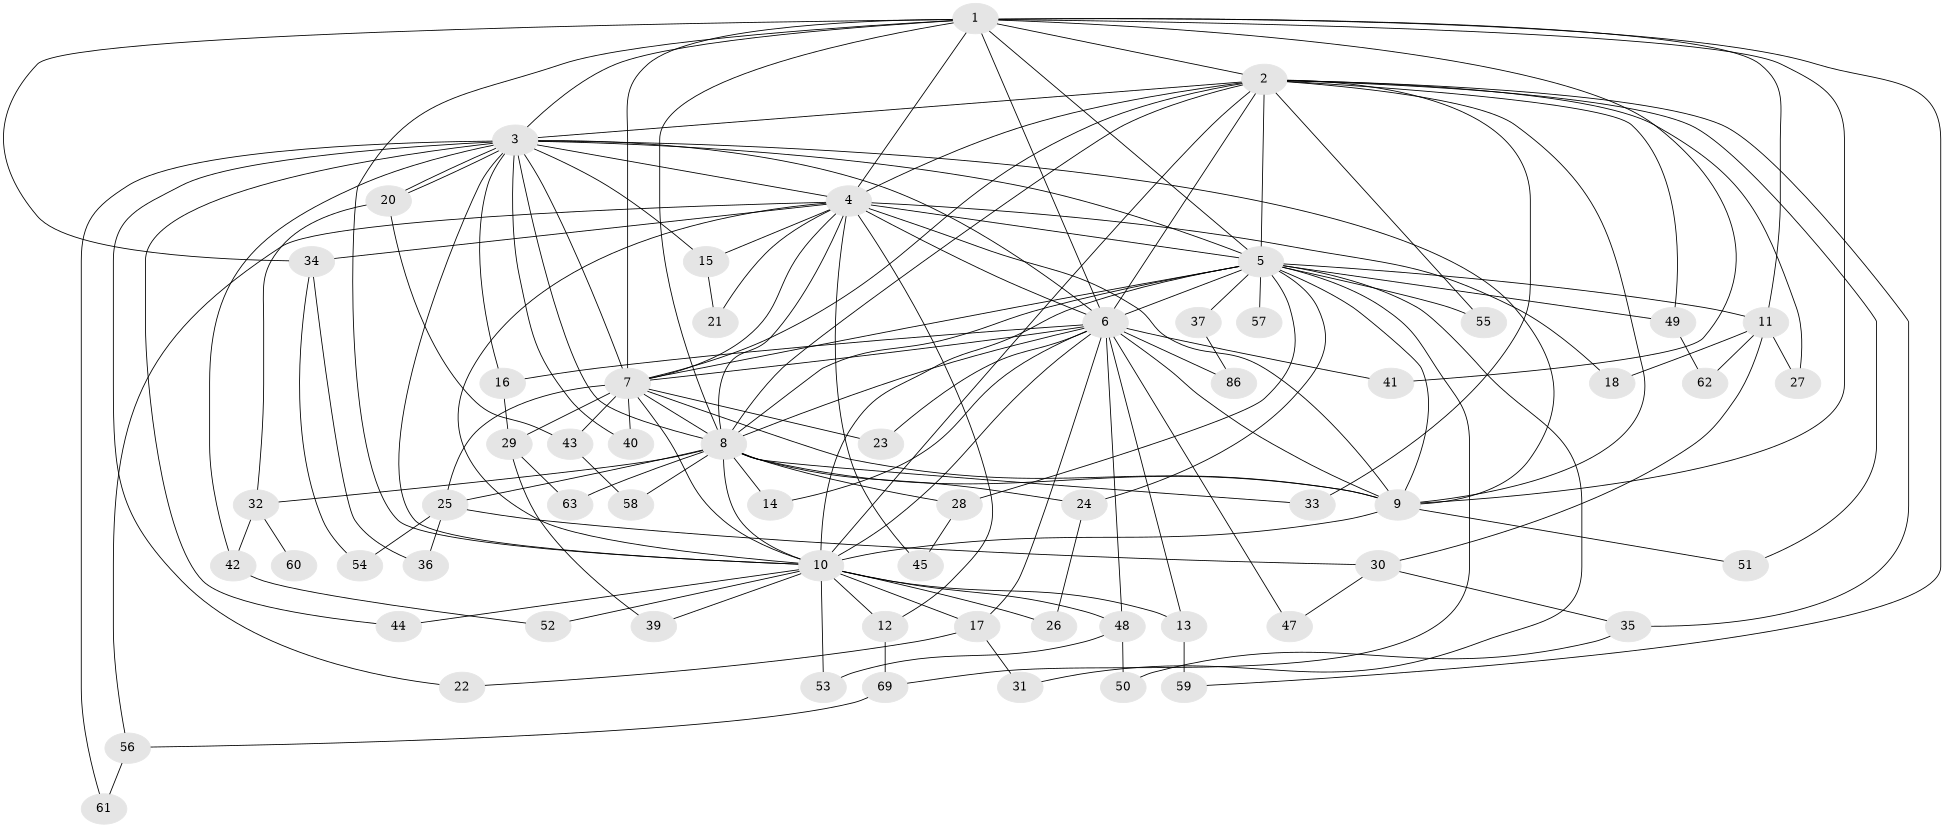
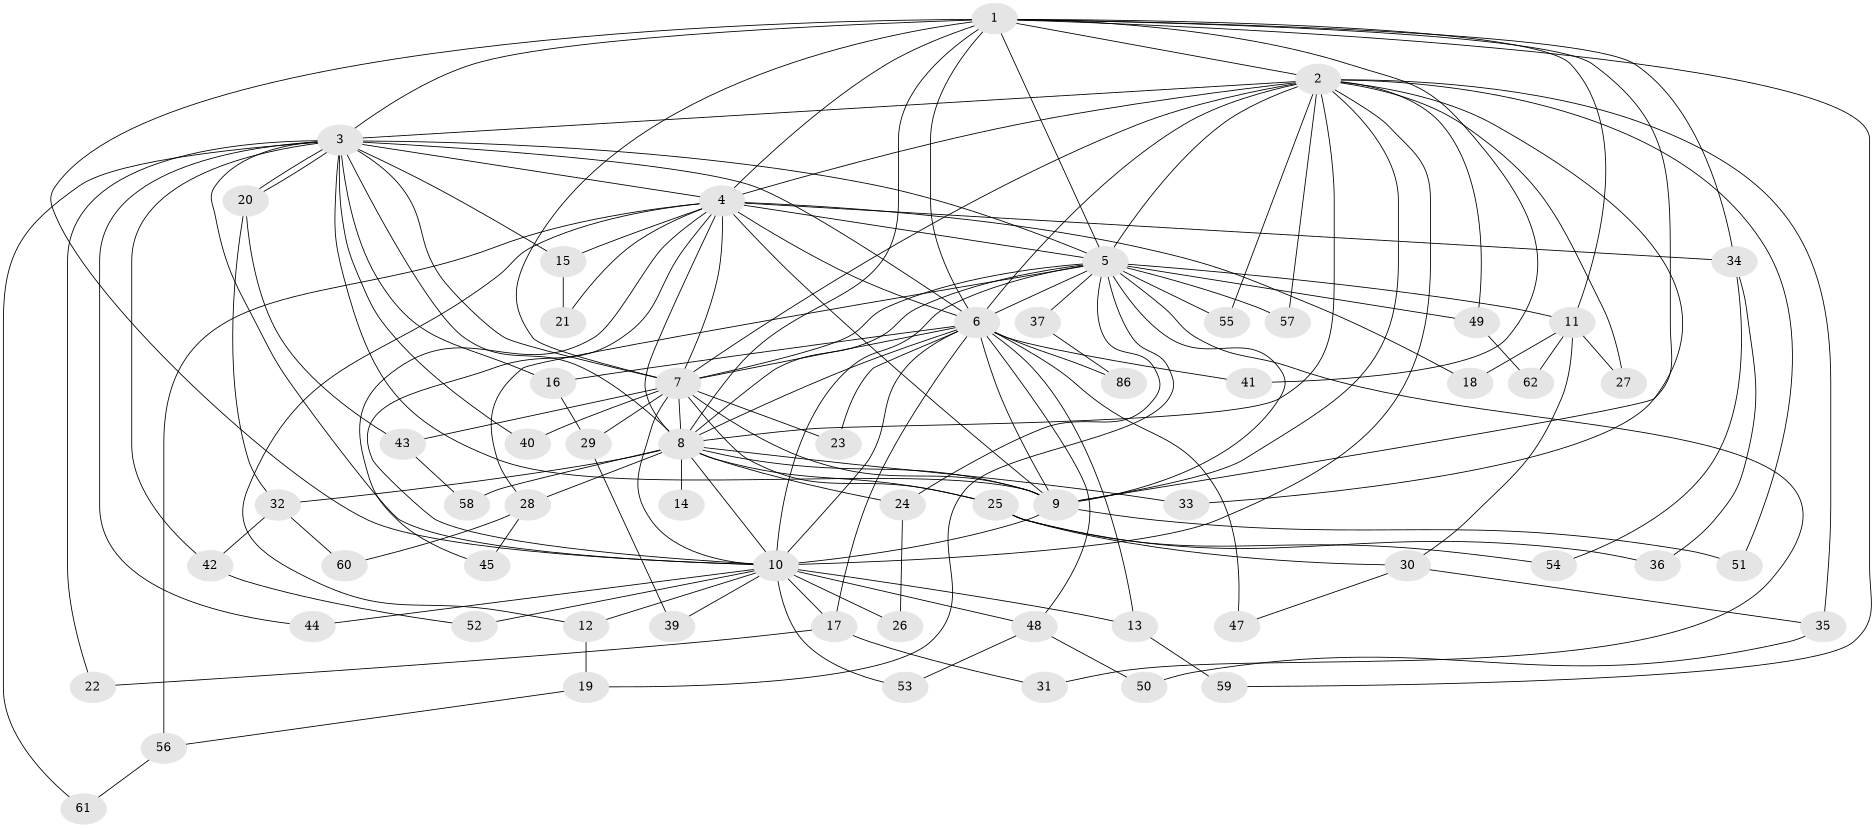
none -> (1303, 201)
(948, 432) -> none
(570, 505) -> none
none -> (420, 545)
(885, 687) -> (586, 687)
